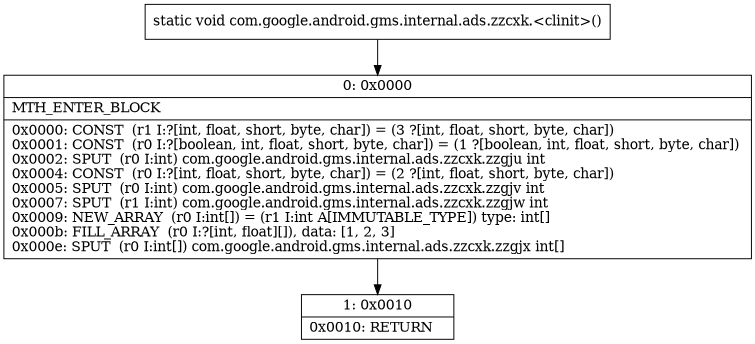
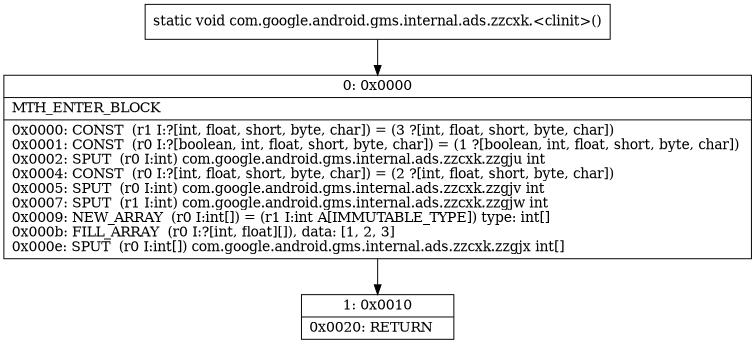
(378, 328) -> (378, 328)
